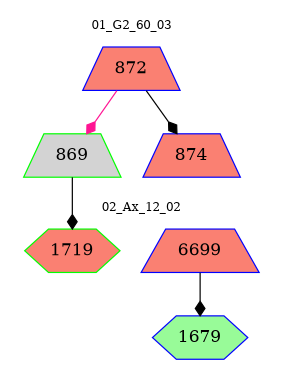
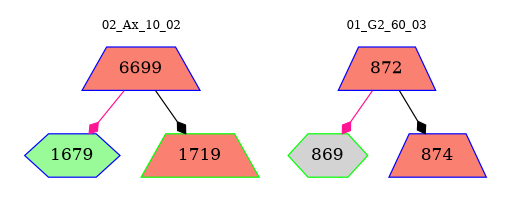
(72, 156) -> (328, 156)
(72, 204) -> (166, 106)
(142, 208) -> (142, 26)
(72, 251) -> (200, 156)
(200, 287) -> (111, 107)
